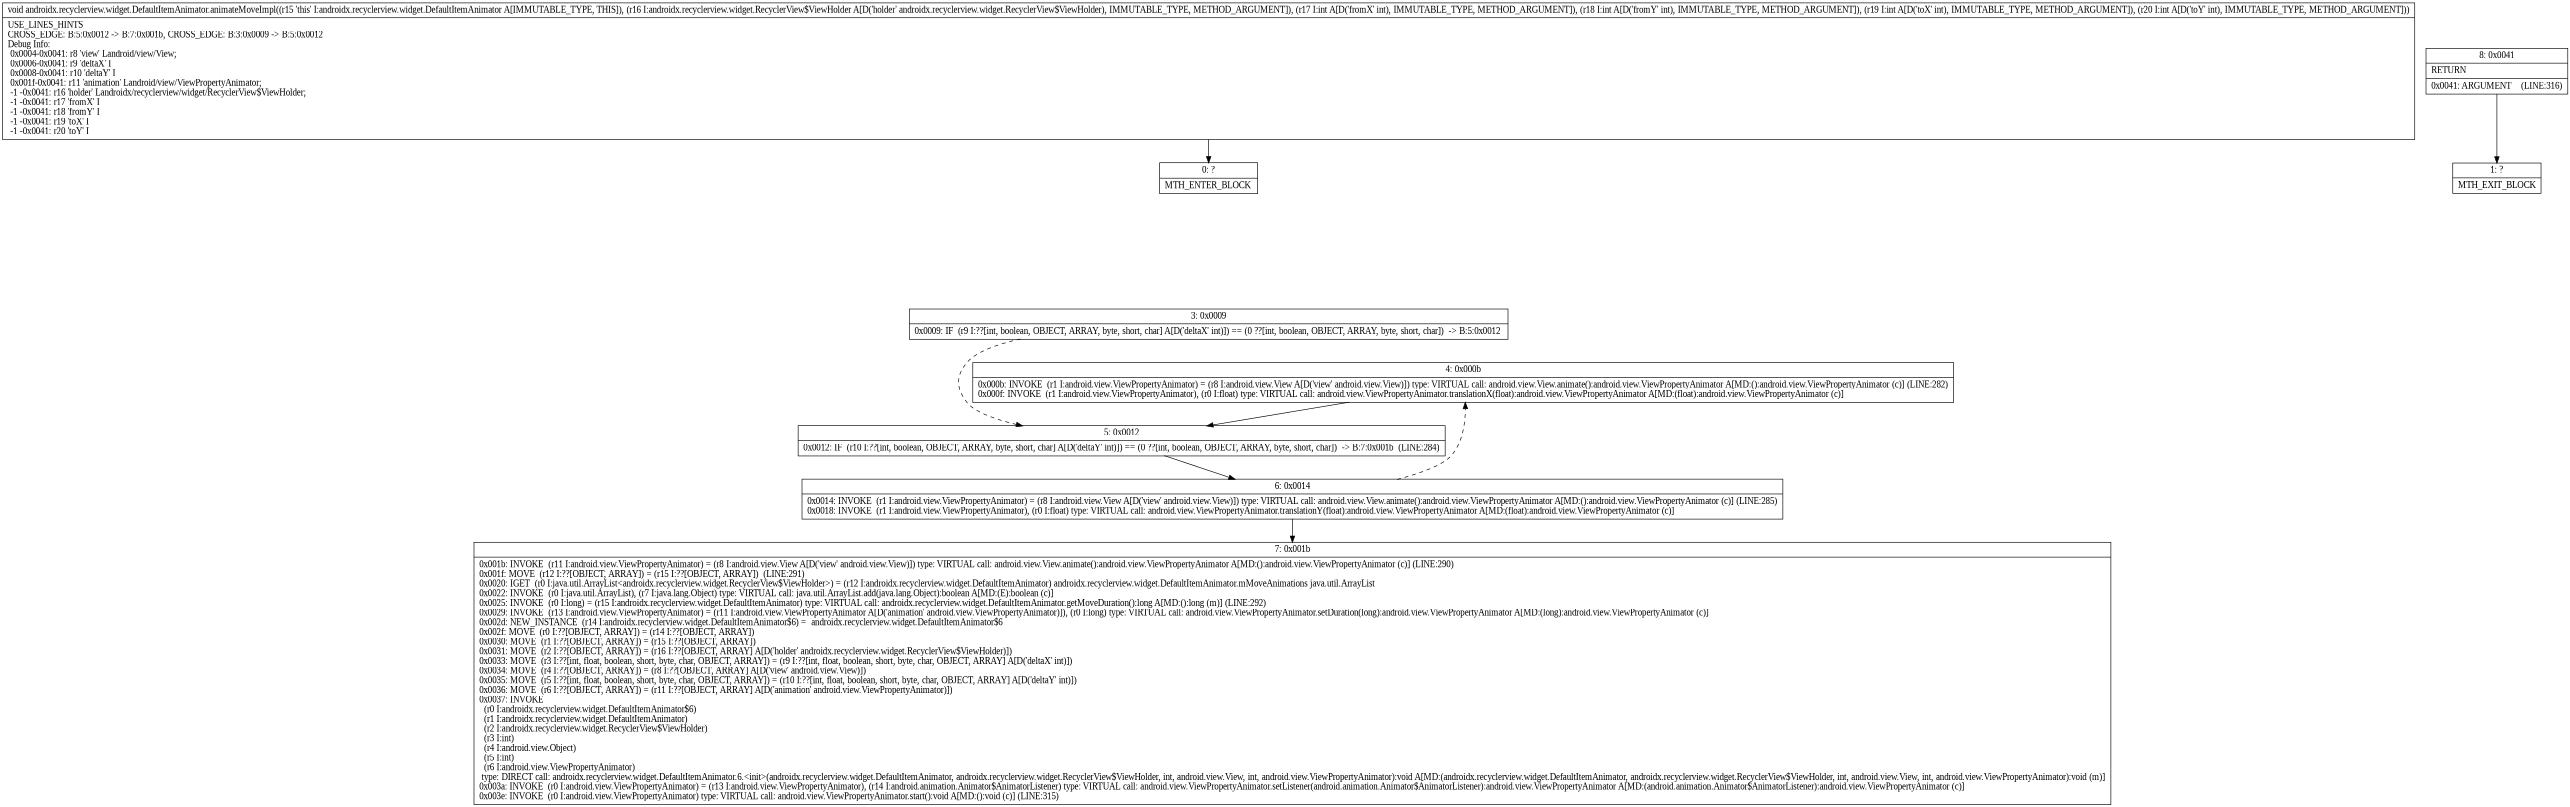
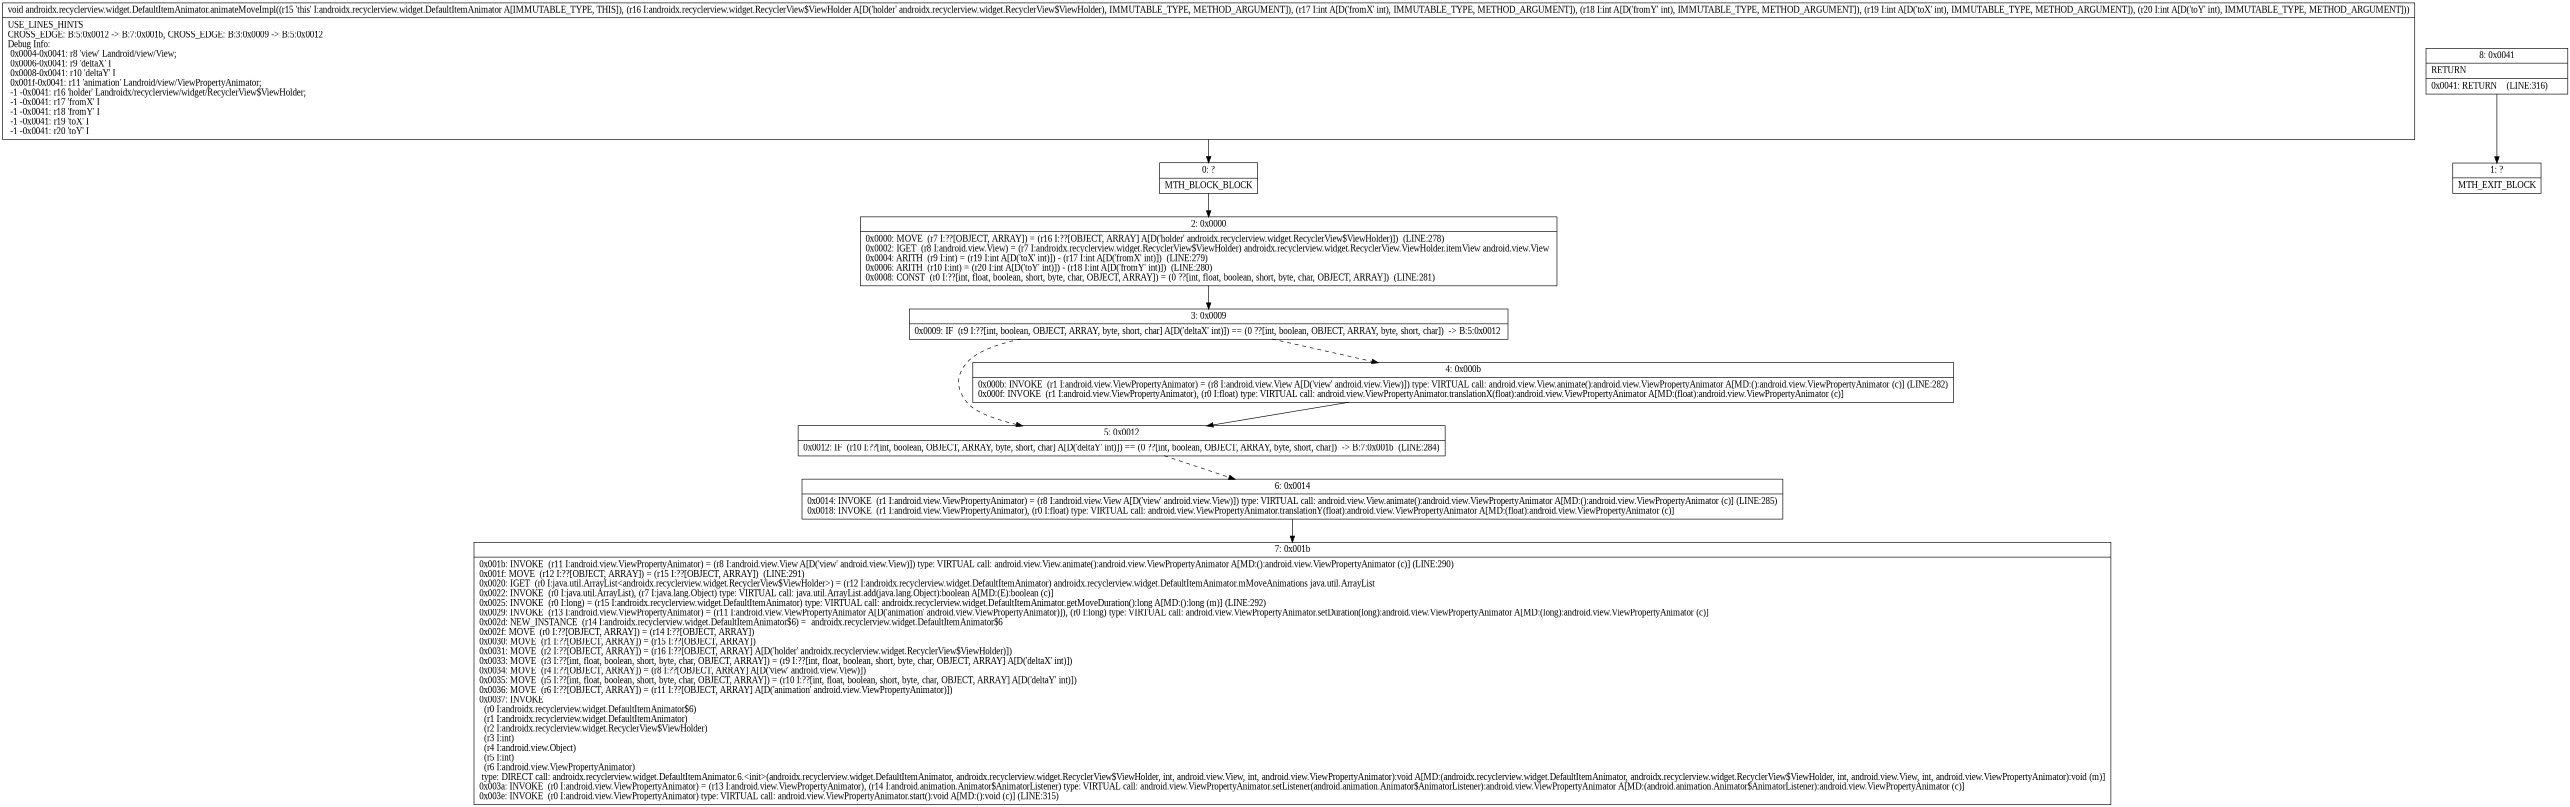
(2497, 86) -> (2489, 86)
(1208, 186) -> (1209, 186)
none -> (1209, 251)
(1448, 459) -> (1322, 350)
(1197, 466) -> (1197, 466)
